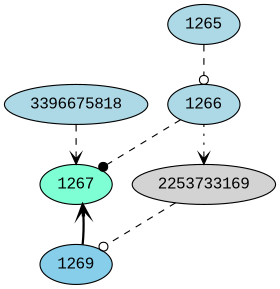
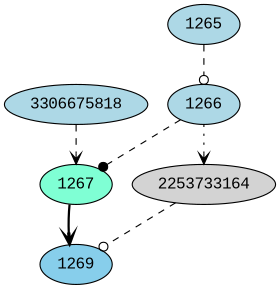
(76, 104) -> (76, 104)
(204, 184) -> (204, 184)
(84, 230) -> (69, 219)
